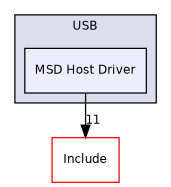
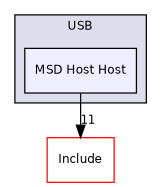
(86, 71) -> (81, 71)
